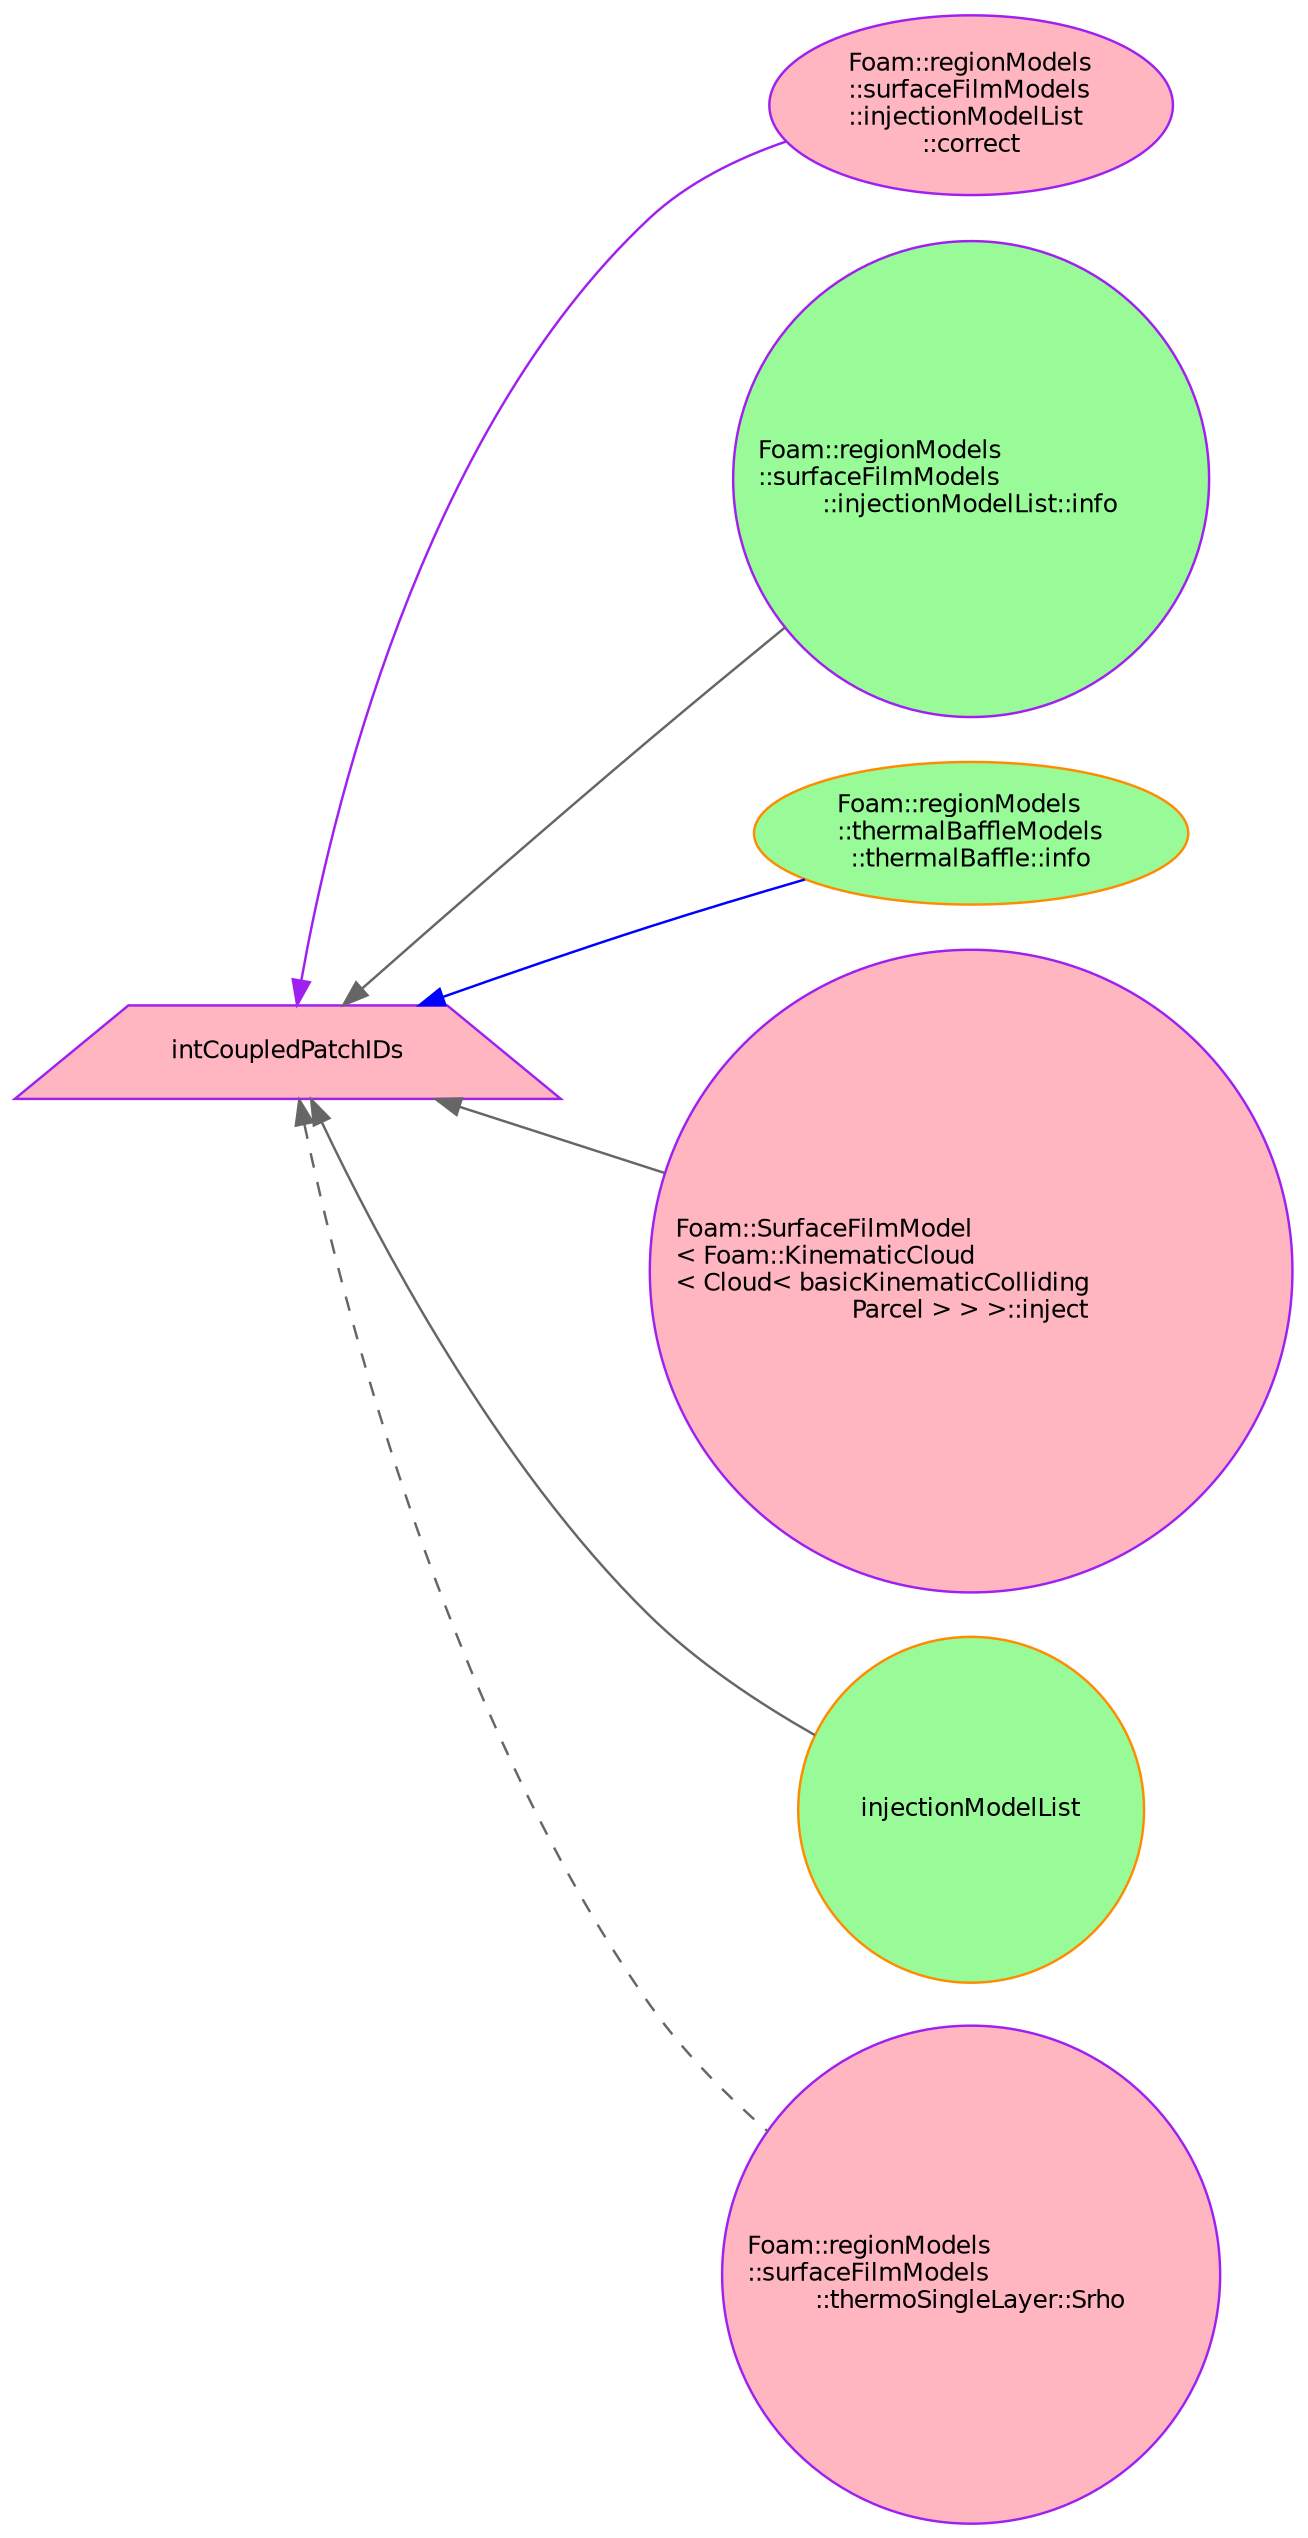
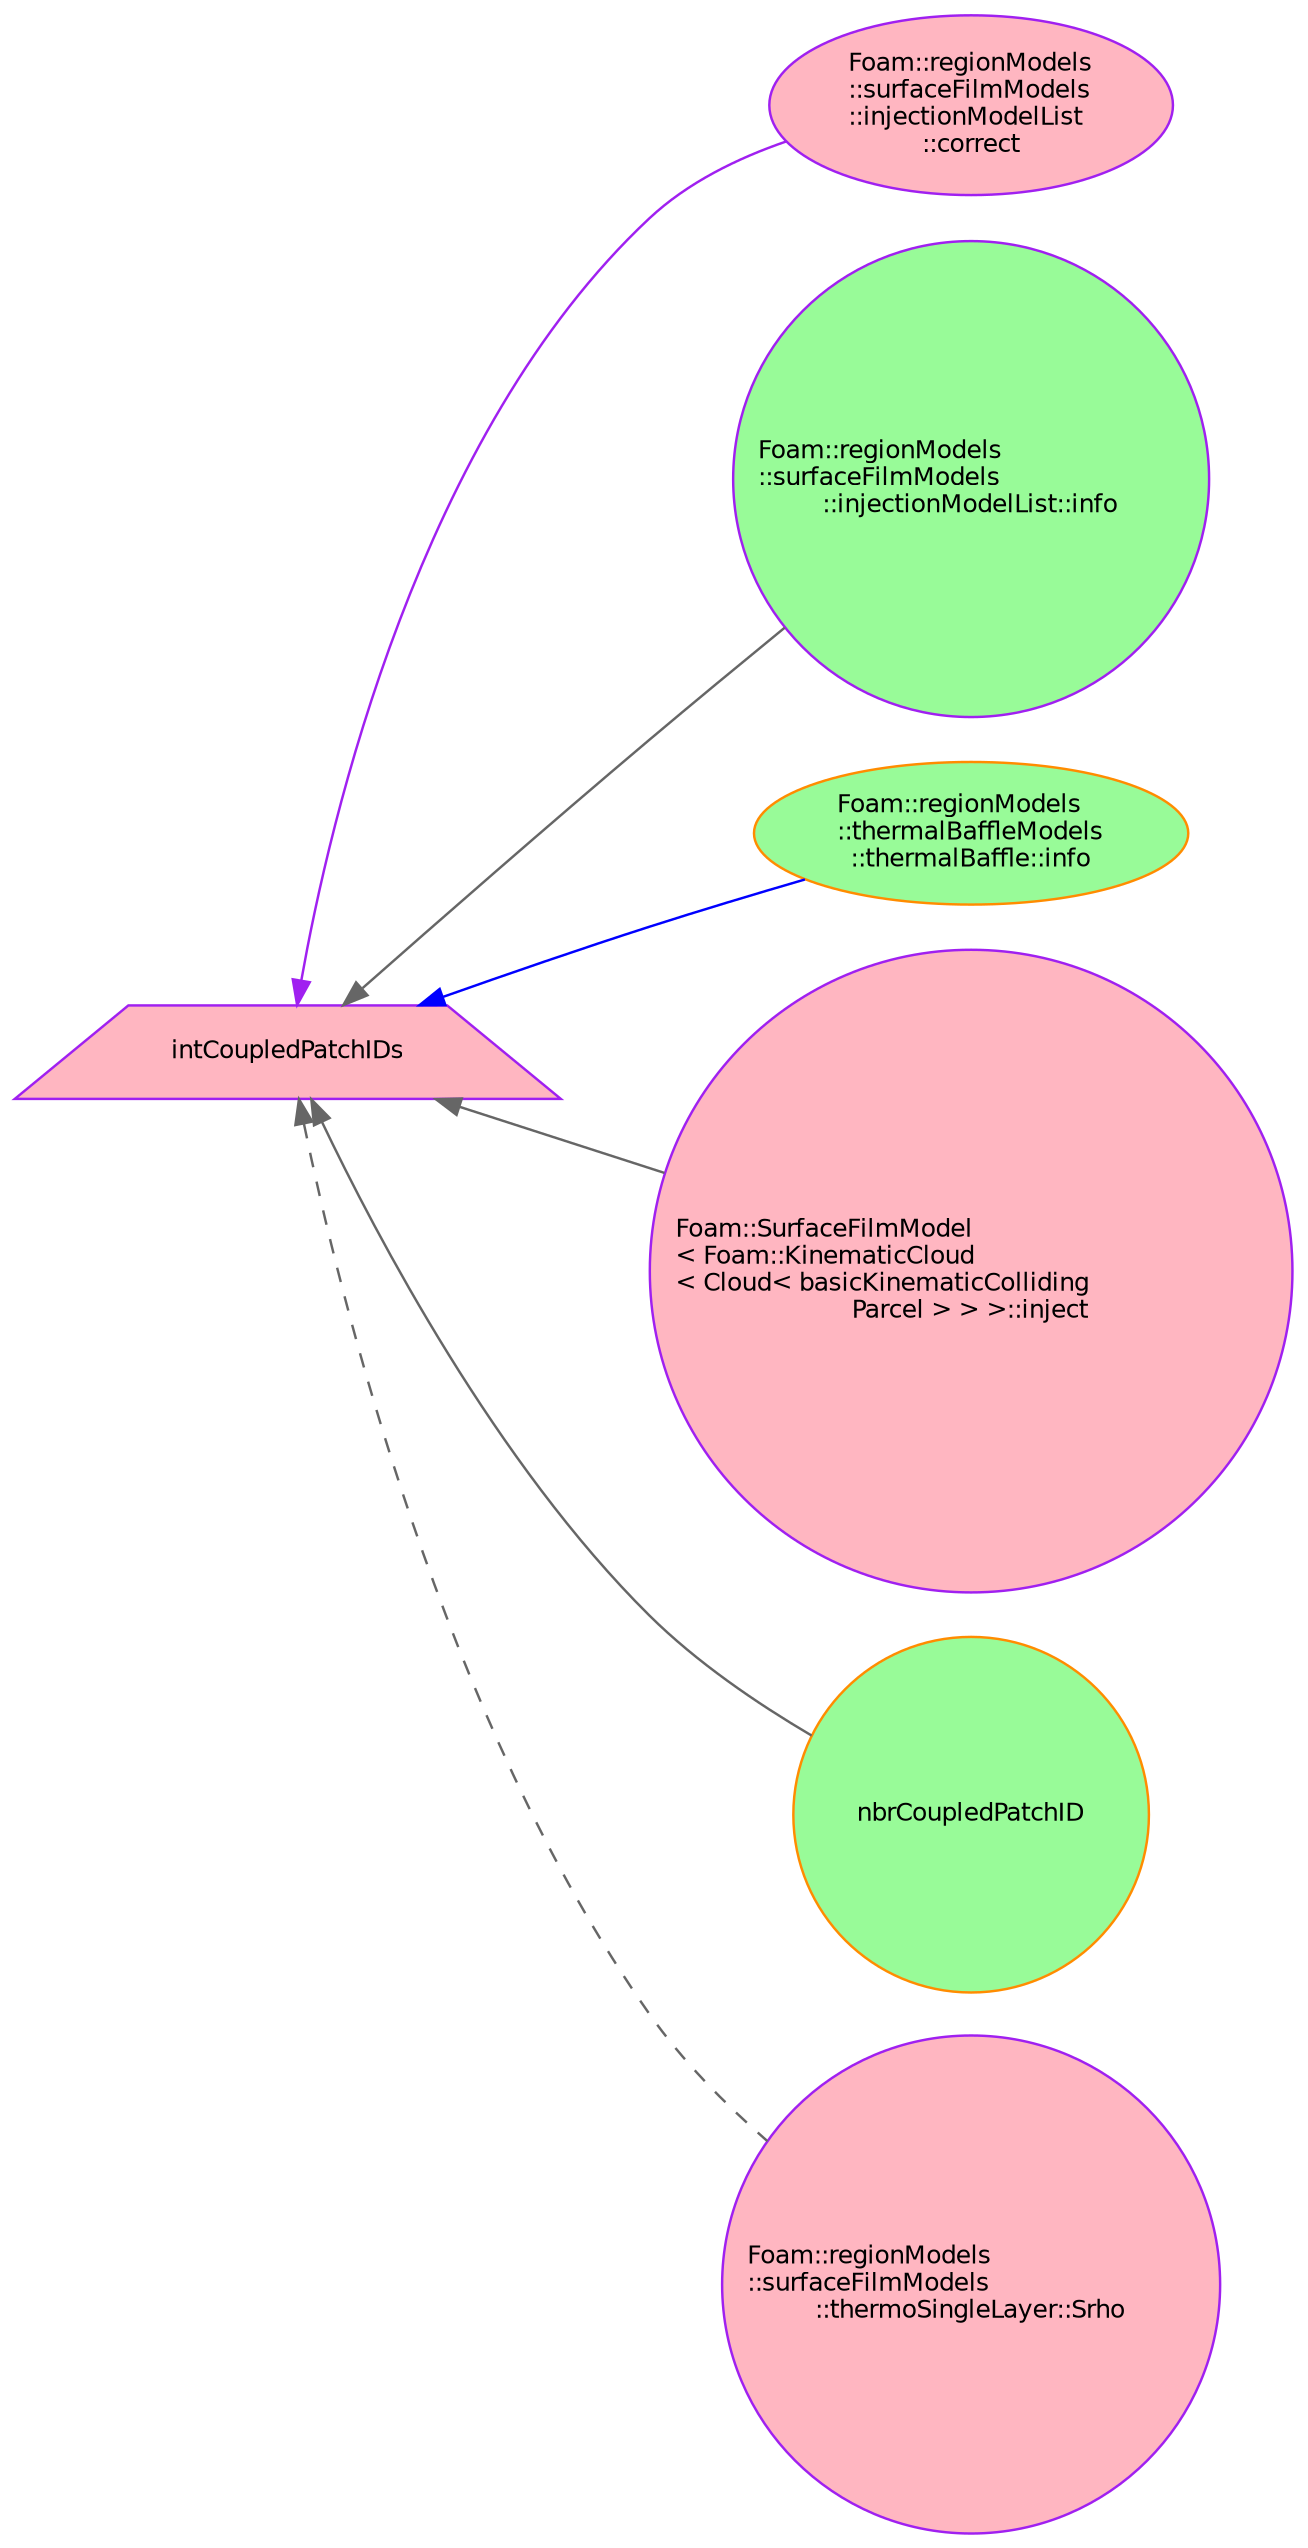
(971, 1810) -> (971, 1815)
